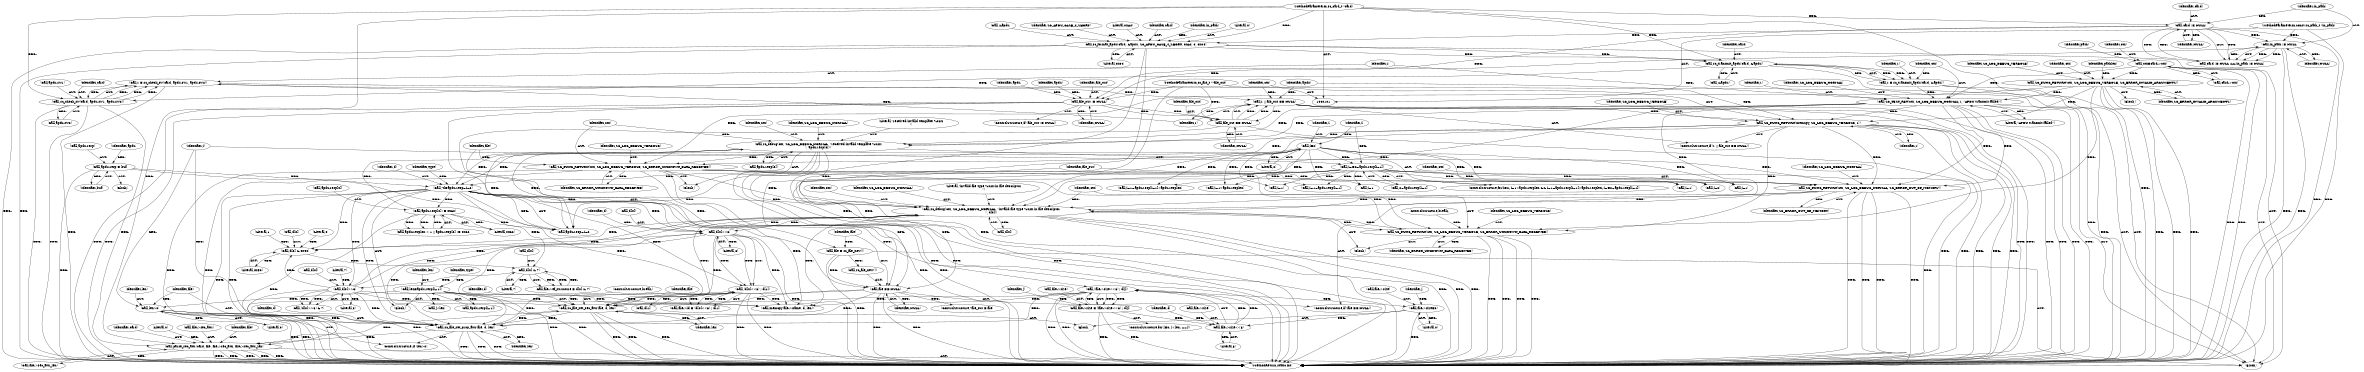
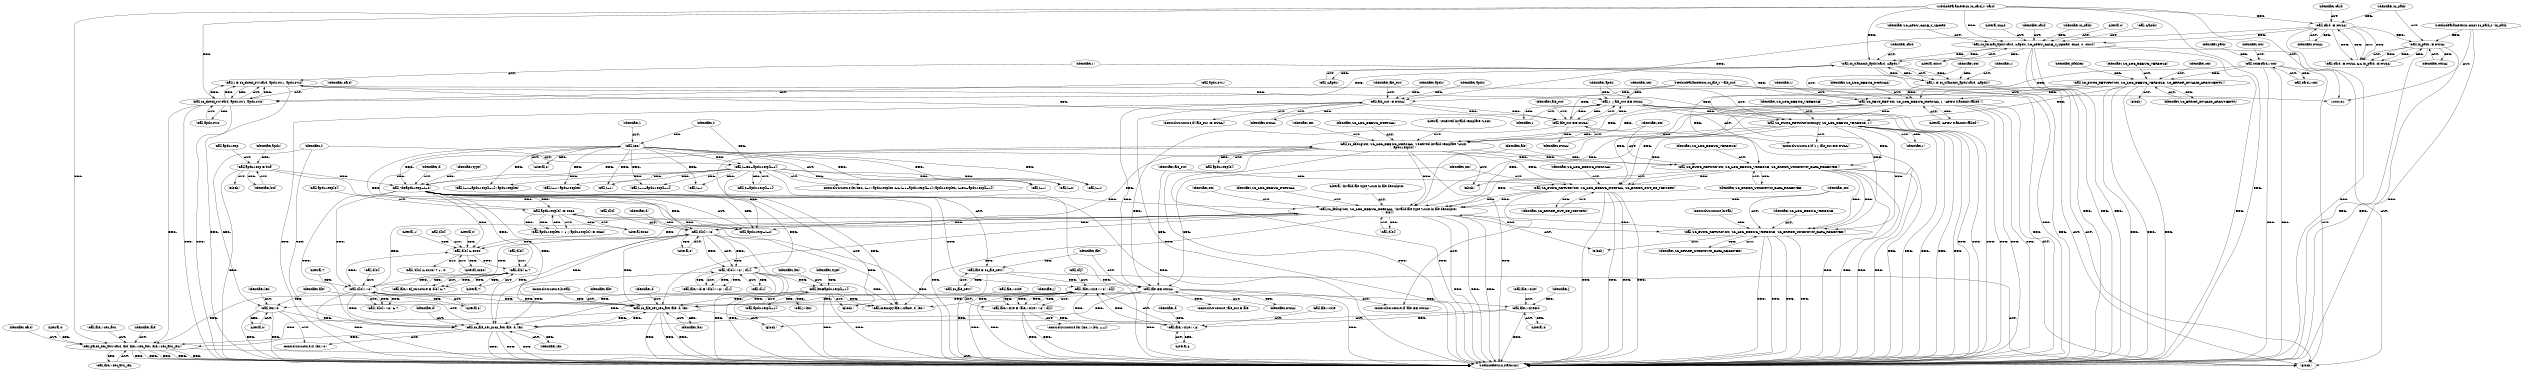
(1708, 59) -> none
none -> (426, 270)
none -> (1076, 270)
(873, 279) -> (960, 279)
(675, 294) -> (786, 278)
